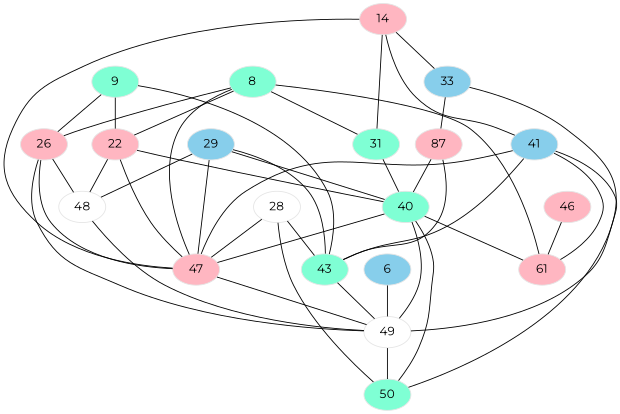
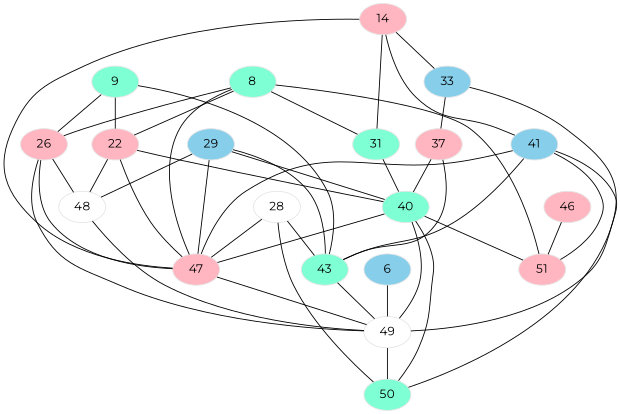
(439, 144) -> (439, 144)
(542, 270) -> (542, 270)
